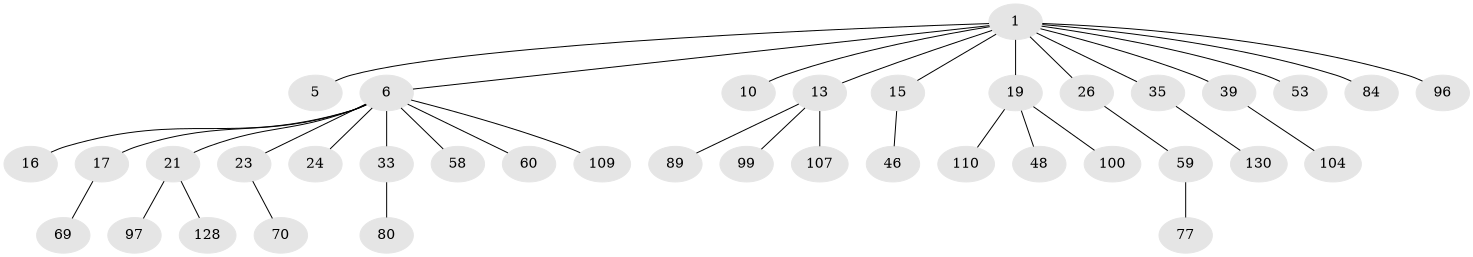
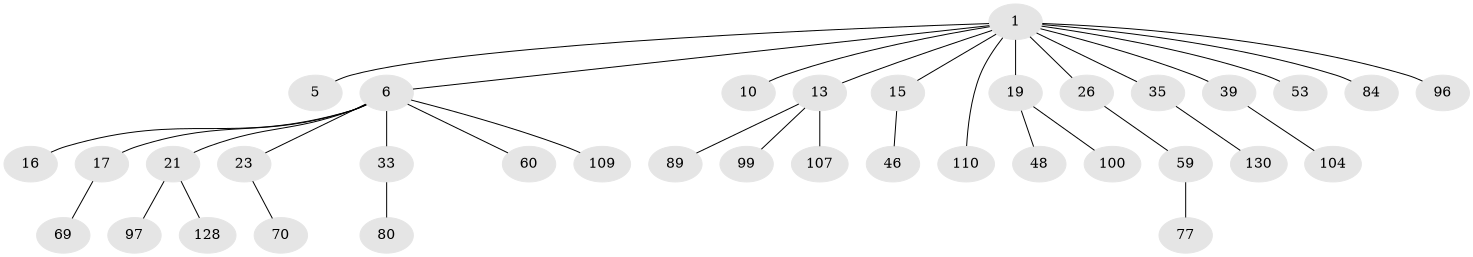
(991, 128) -> (976, 89)
(315, 164) -> none
(458, 164) -> none
